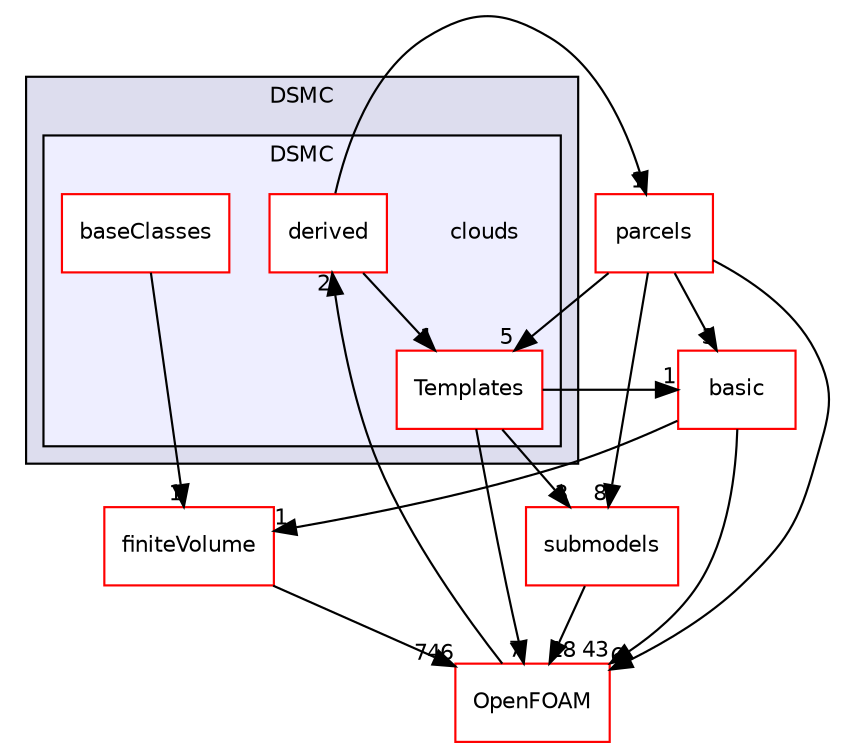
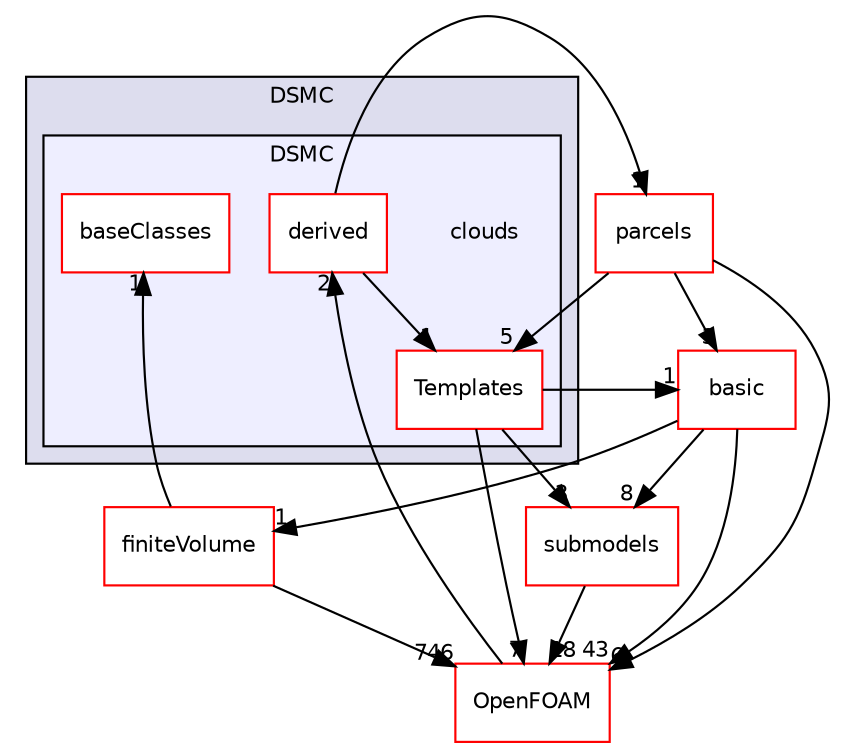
(631, 373) -> (677, 460)
(166, 379) -> (147, 402)
